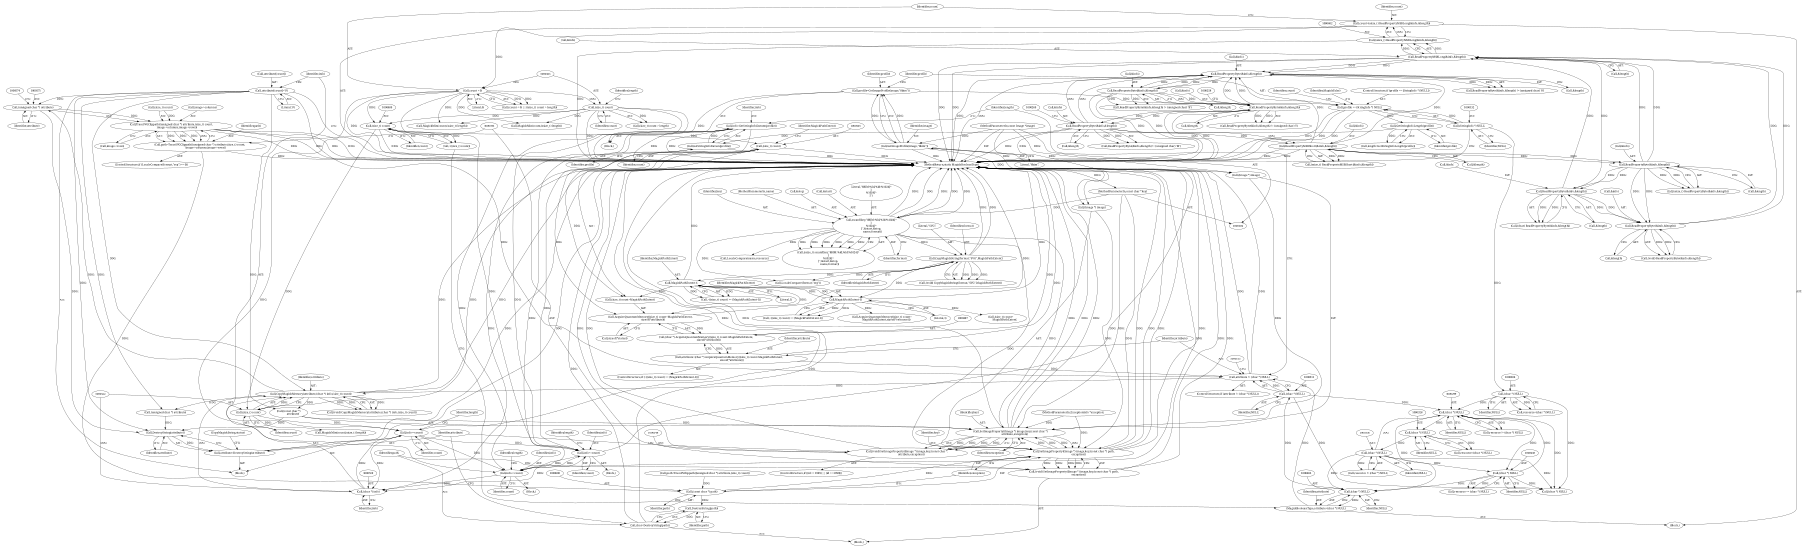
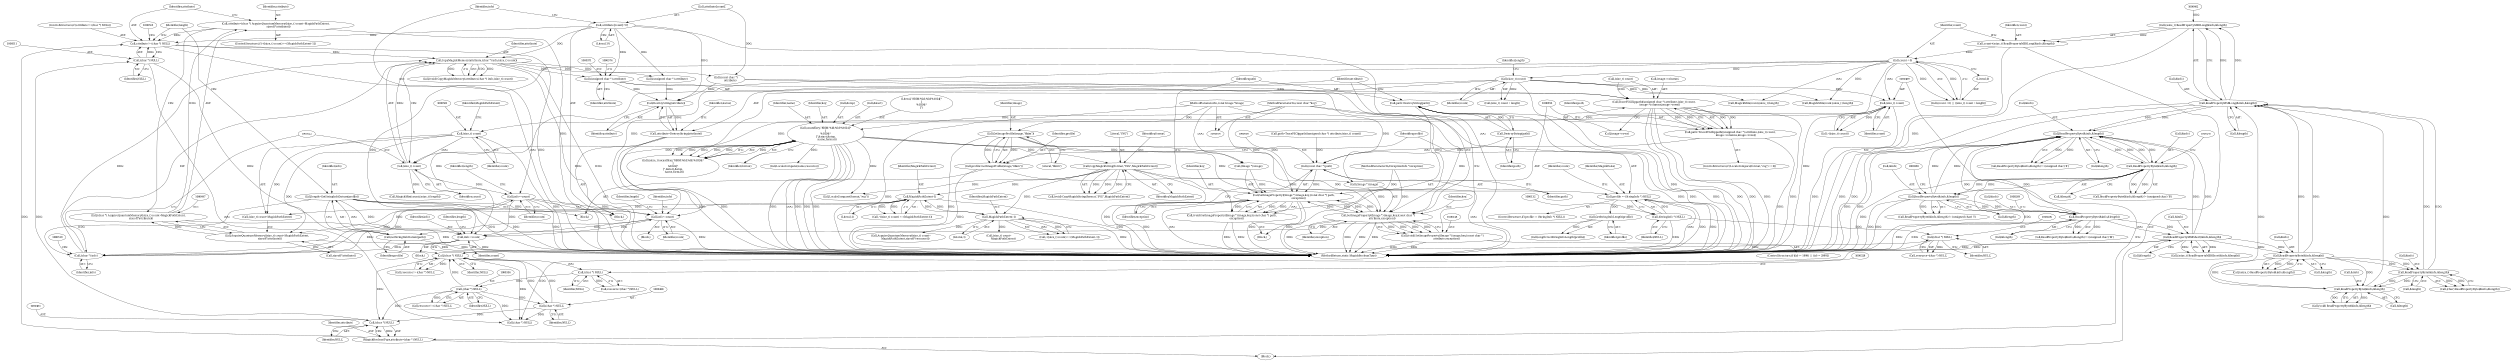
(1405, 30) -> none
(1368, 32) -> (2197, 15)
(545, 74) -> none
(1348, 99) -> (1623, 185)
(1379, 99) -> (1581, 207)
(468, 101) -> (1971, 91)
(1473, 116) -> (1631, 207)
(334, 126) -> (1483, 134)
(751, 126) -> (332, 197)
none -> (2206, 134)
(1398, 136) -> none
(709, 146) -> (405, 237)
(987, 146) -> (889, 197)
(1472, 146) -> (1676, 237)
(1075, 173) -> (1676, 201)
(756, 191) -> (784, 103)
(250, 256) -> (746, 38)
(615, 339) -> (341, 256)
(1239, 385) -> (113, 35)
(1451, 394) -> none
(228, 433) -> (720, 103)
(104, 443) -> (174, 207)
(372, 483) -> (65, 247)
(1468, 492) -> none
(702, 499) -> (1417, 149)
(673, 502) -> (1477, 334)
(650, 525) -> (1410, 103)
